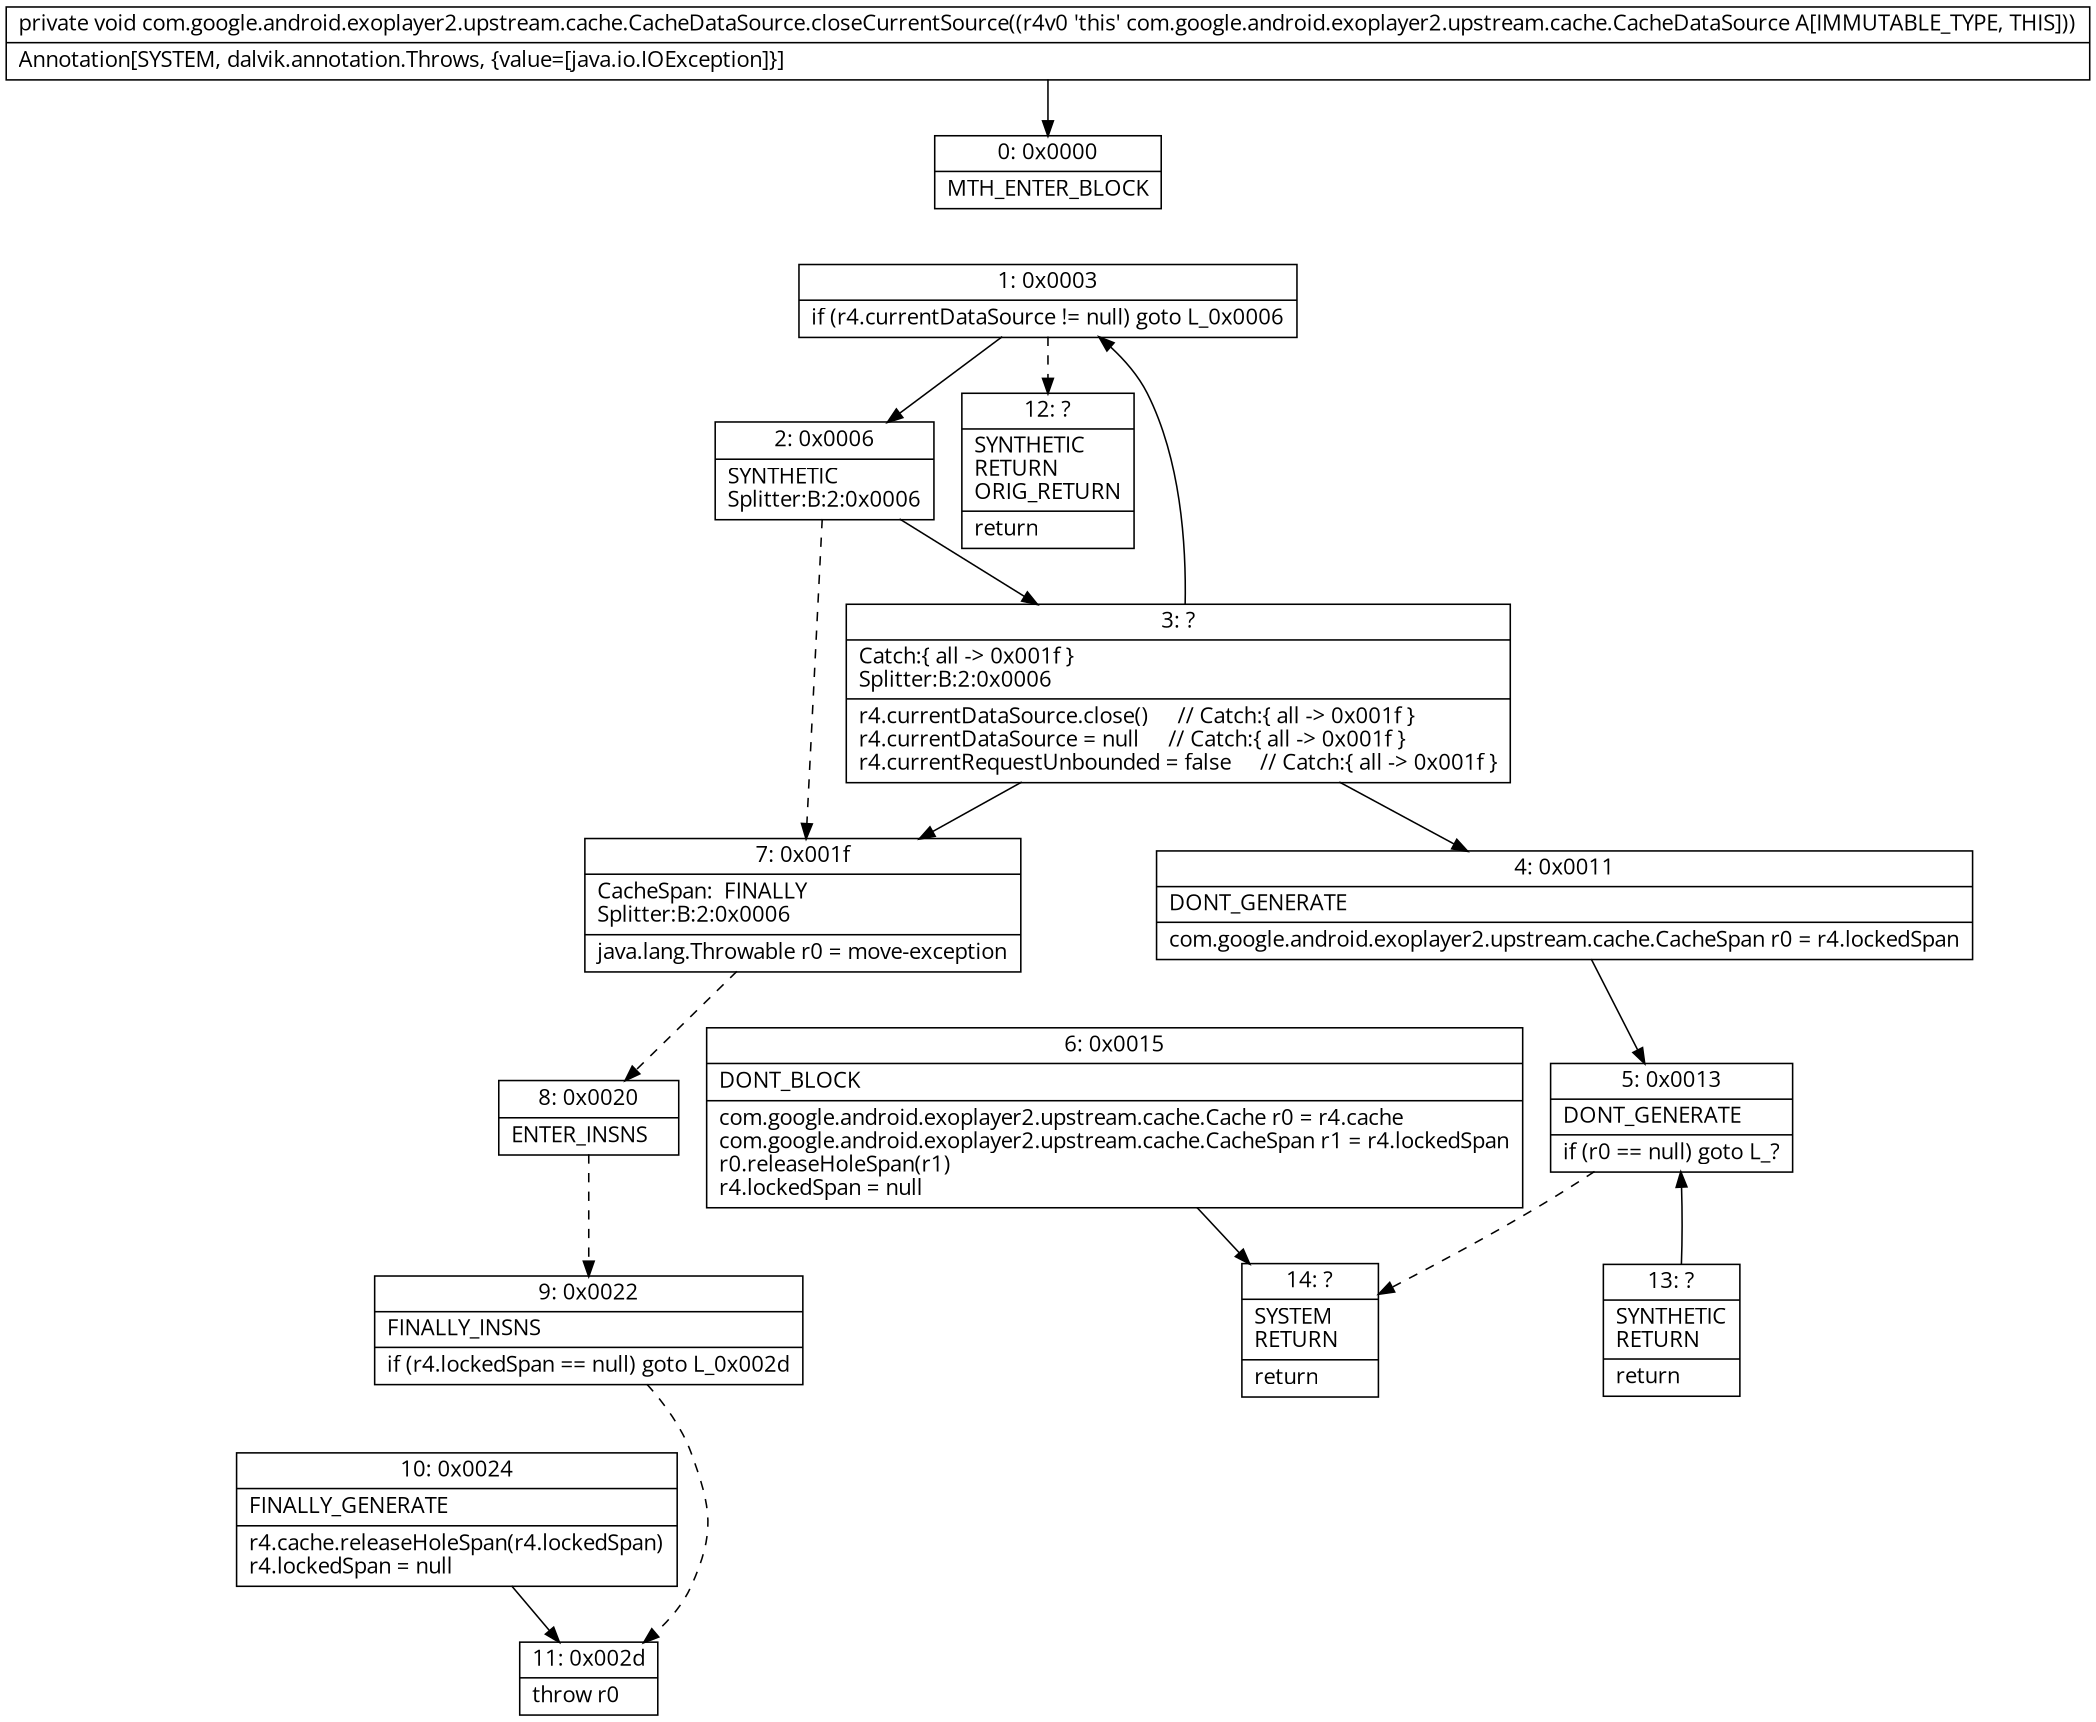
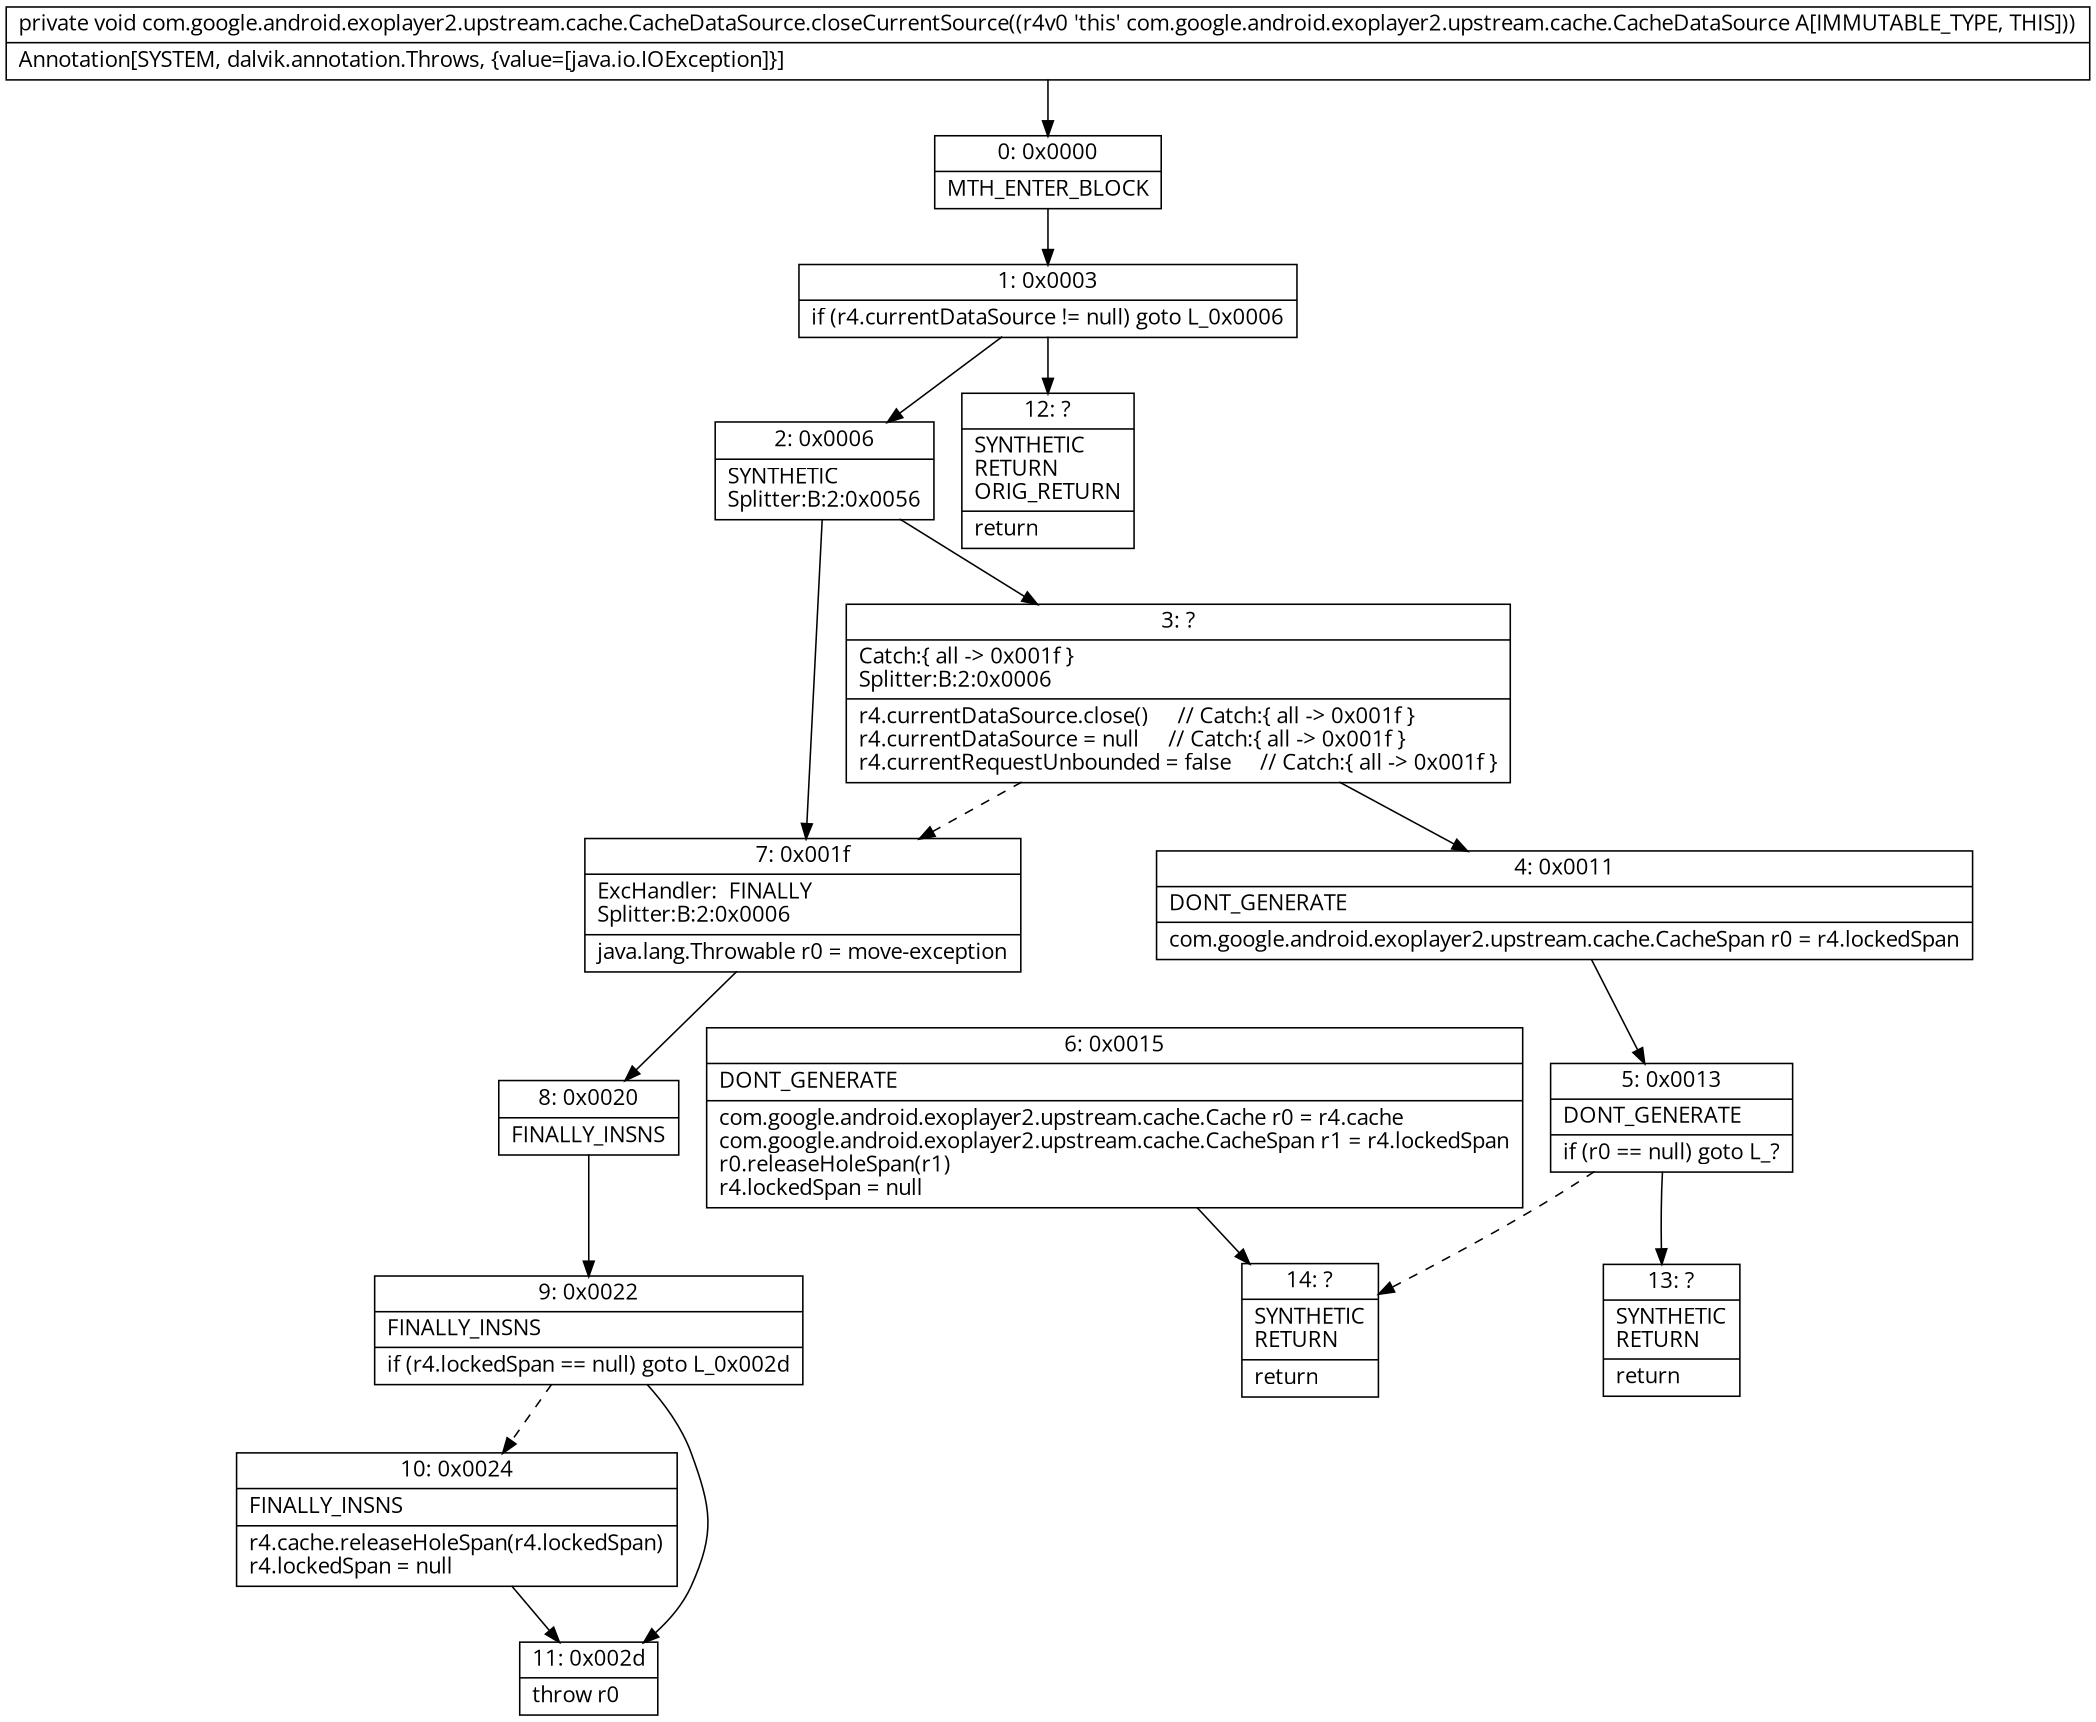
(1048, 358) -> (1048, 358)
(1173, 468) -> (1048, 229)
(825, 500) -> (825, 500)
(815, 671) -> (815, 671)
(977, 807) -> (977, 807)
(703, 892) -> (705, 892)
(687, 1021) -> (687, 1021)
(790, 1081) -> (808, 1081)
(579, 1136) -> (589, 1136)
(589, 1208) -> (589, 1208)
(1682, 1226) -> (1661, 1210)
(1294, 1317) -> (1310, 1317)
none -> (532, 1412)
(349, 1506) -> (327, 1506)
(707, 1508) -> (707, 1508)
